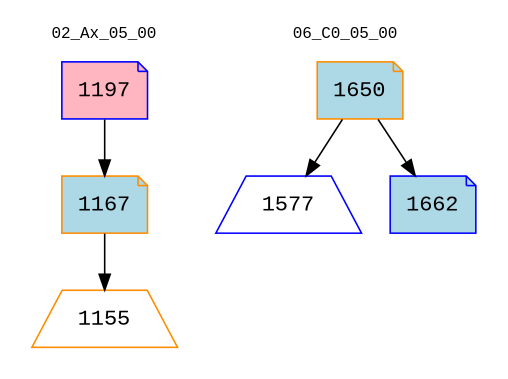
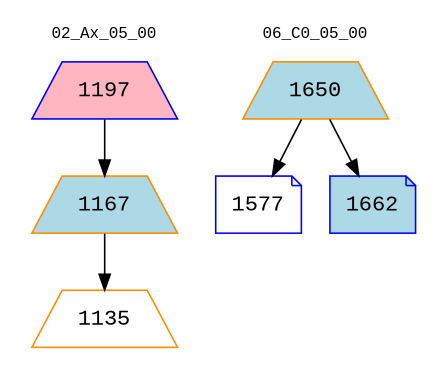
(105, 90) -> (105, 90)
(360, 90) -> (316, 90)
(105, 205) -> (105, 205)
(289, 205) -> (259, 205)
(105, 319) -> (105, 319)
